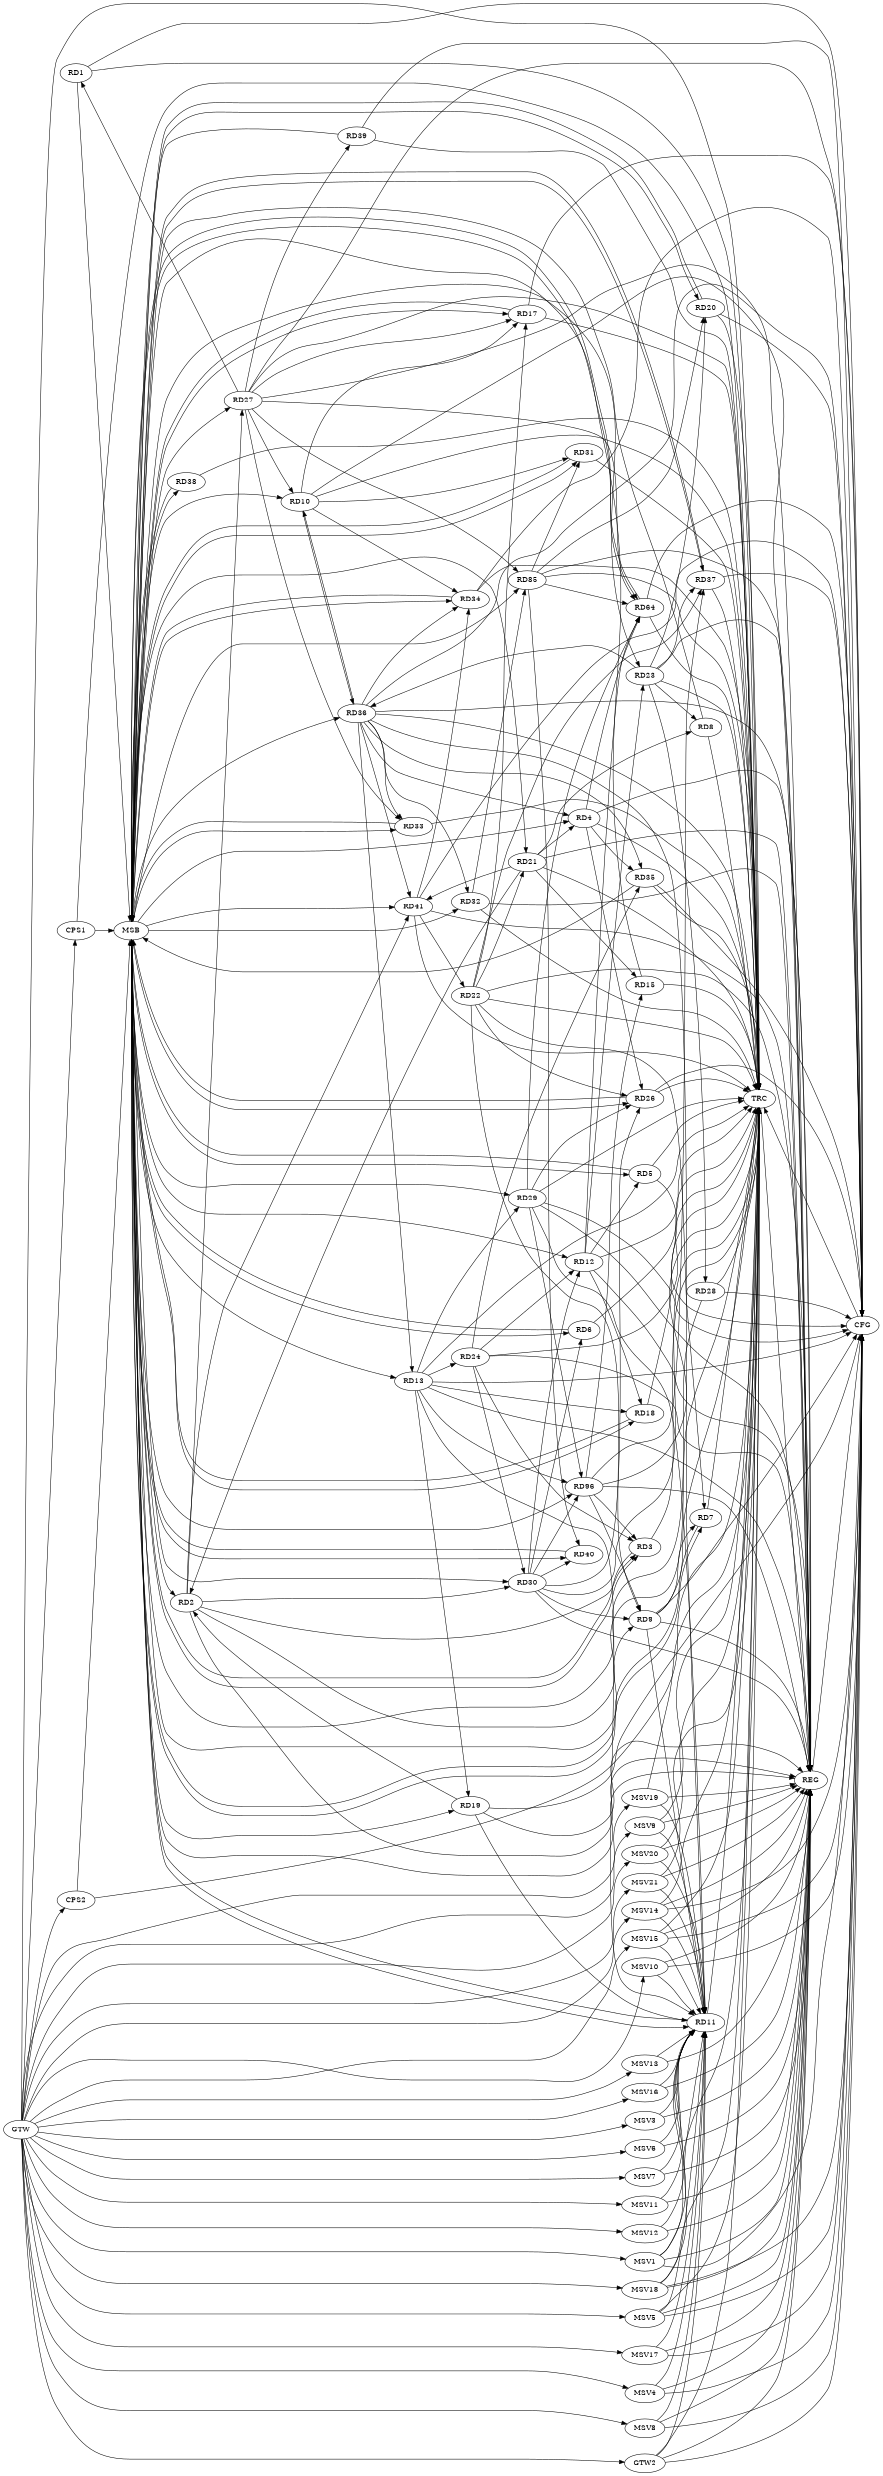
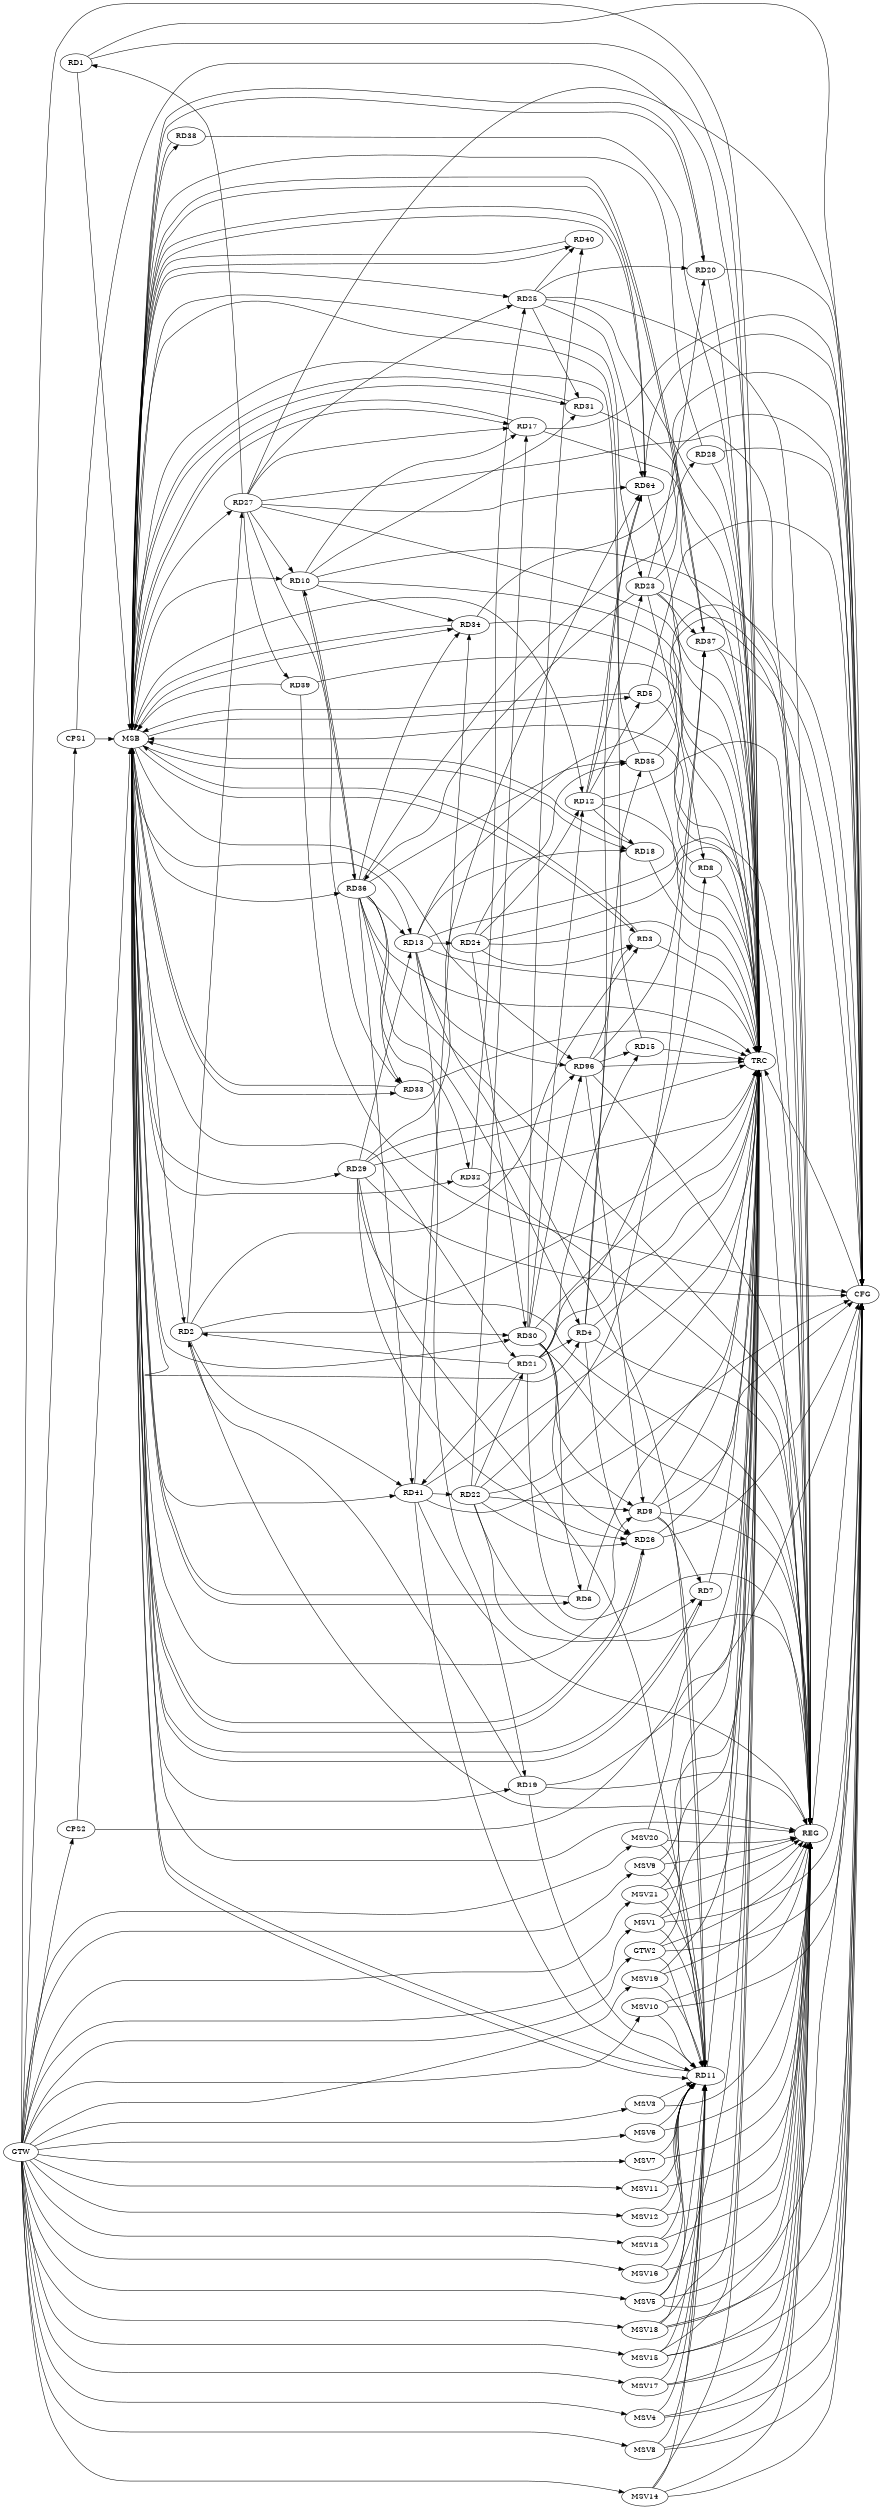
(527, 580) -> (527, 299)
(680, 963) -> (479, 1810)
(457, 1286) -> (382, 1069)
